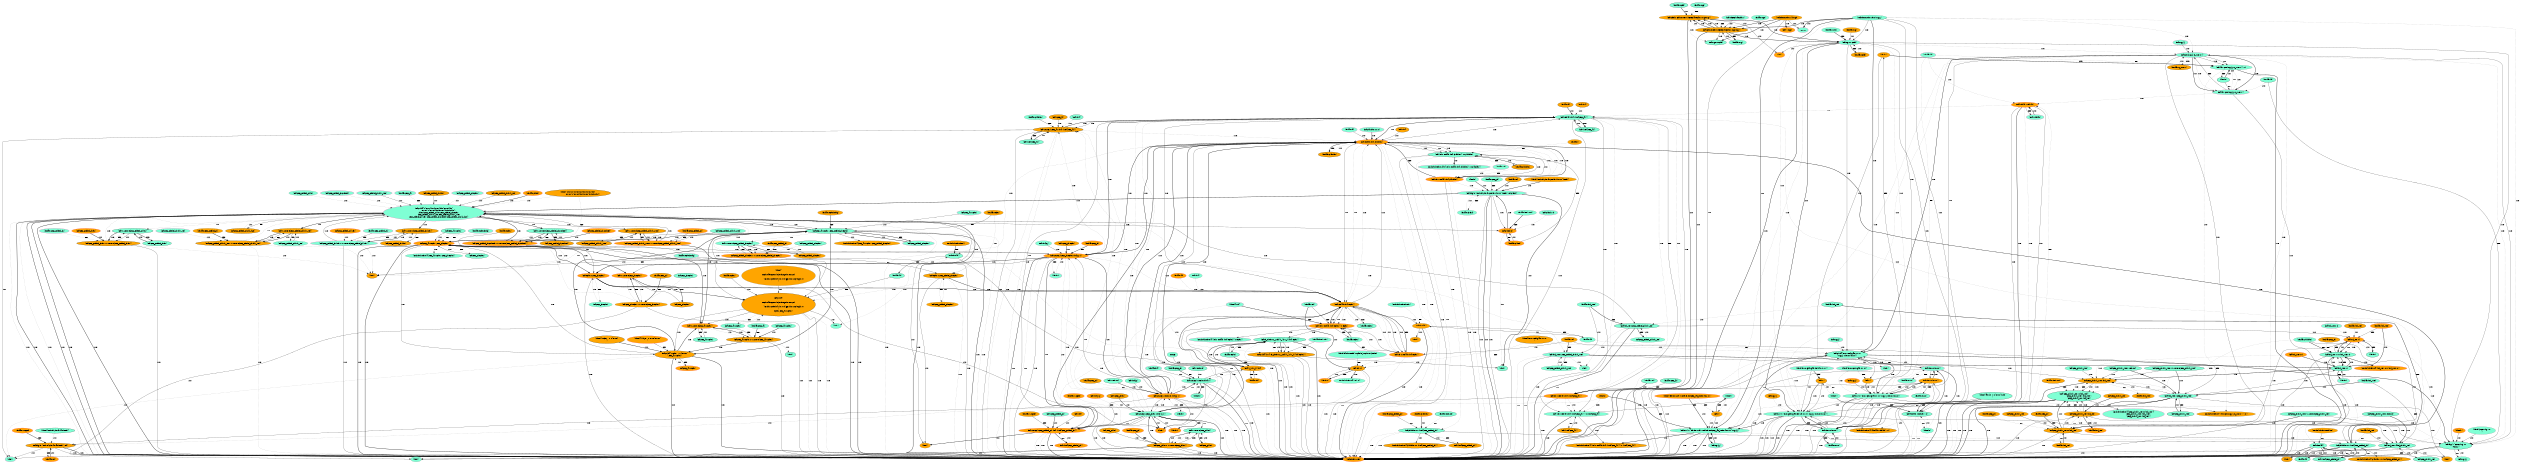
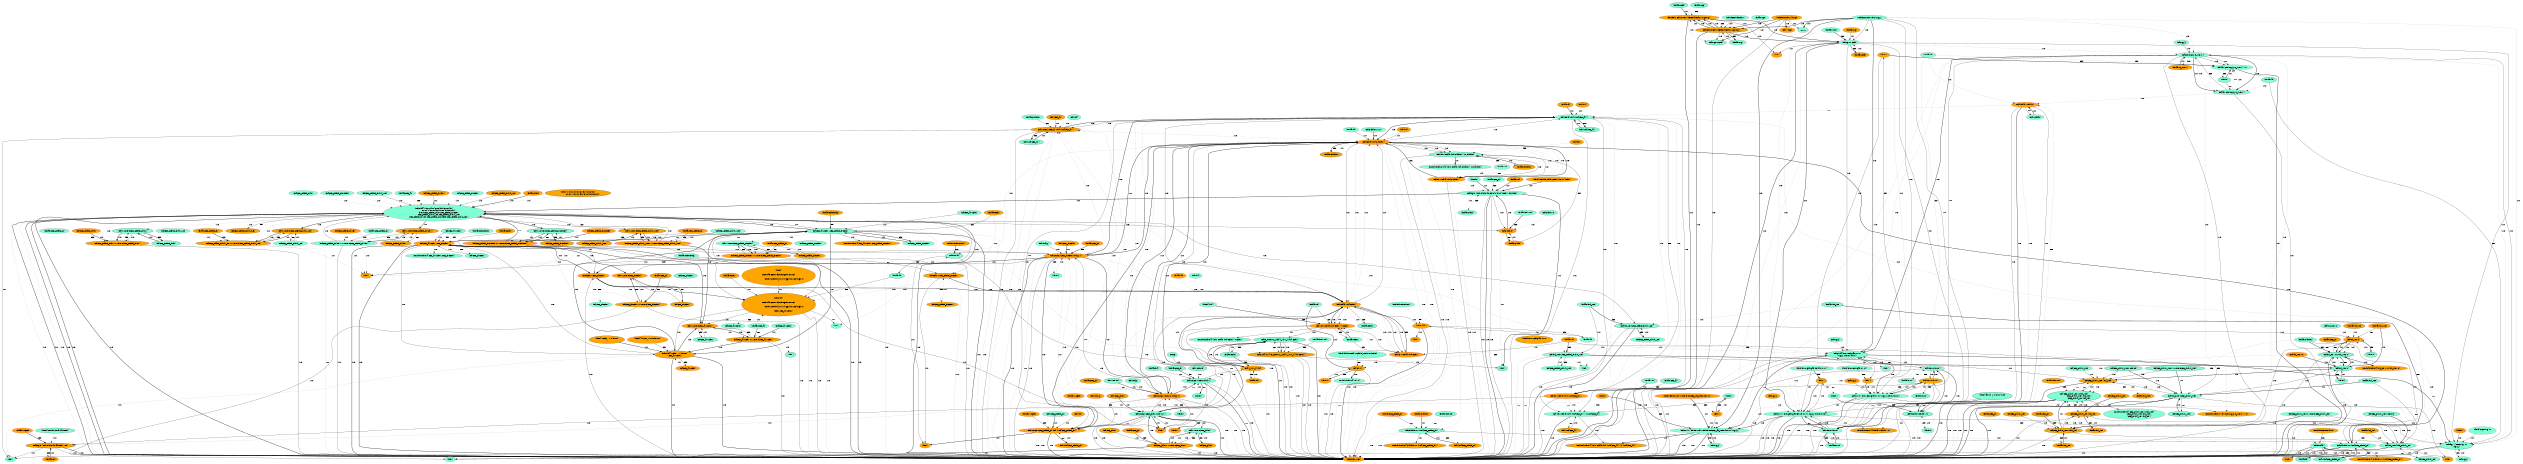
(2180, 61) -> (2181, 61)
(2178, 396) -> (2182, 396)
